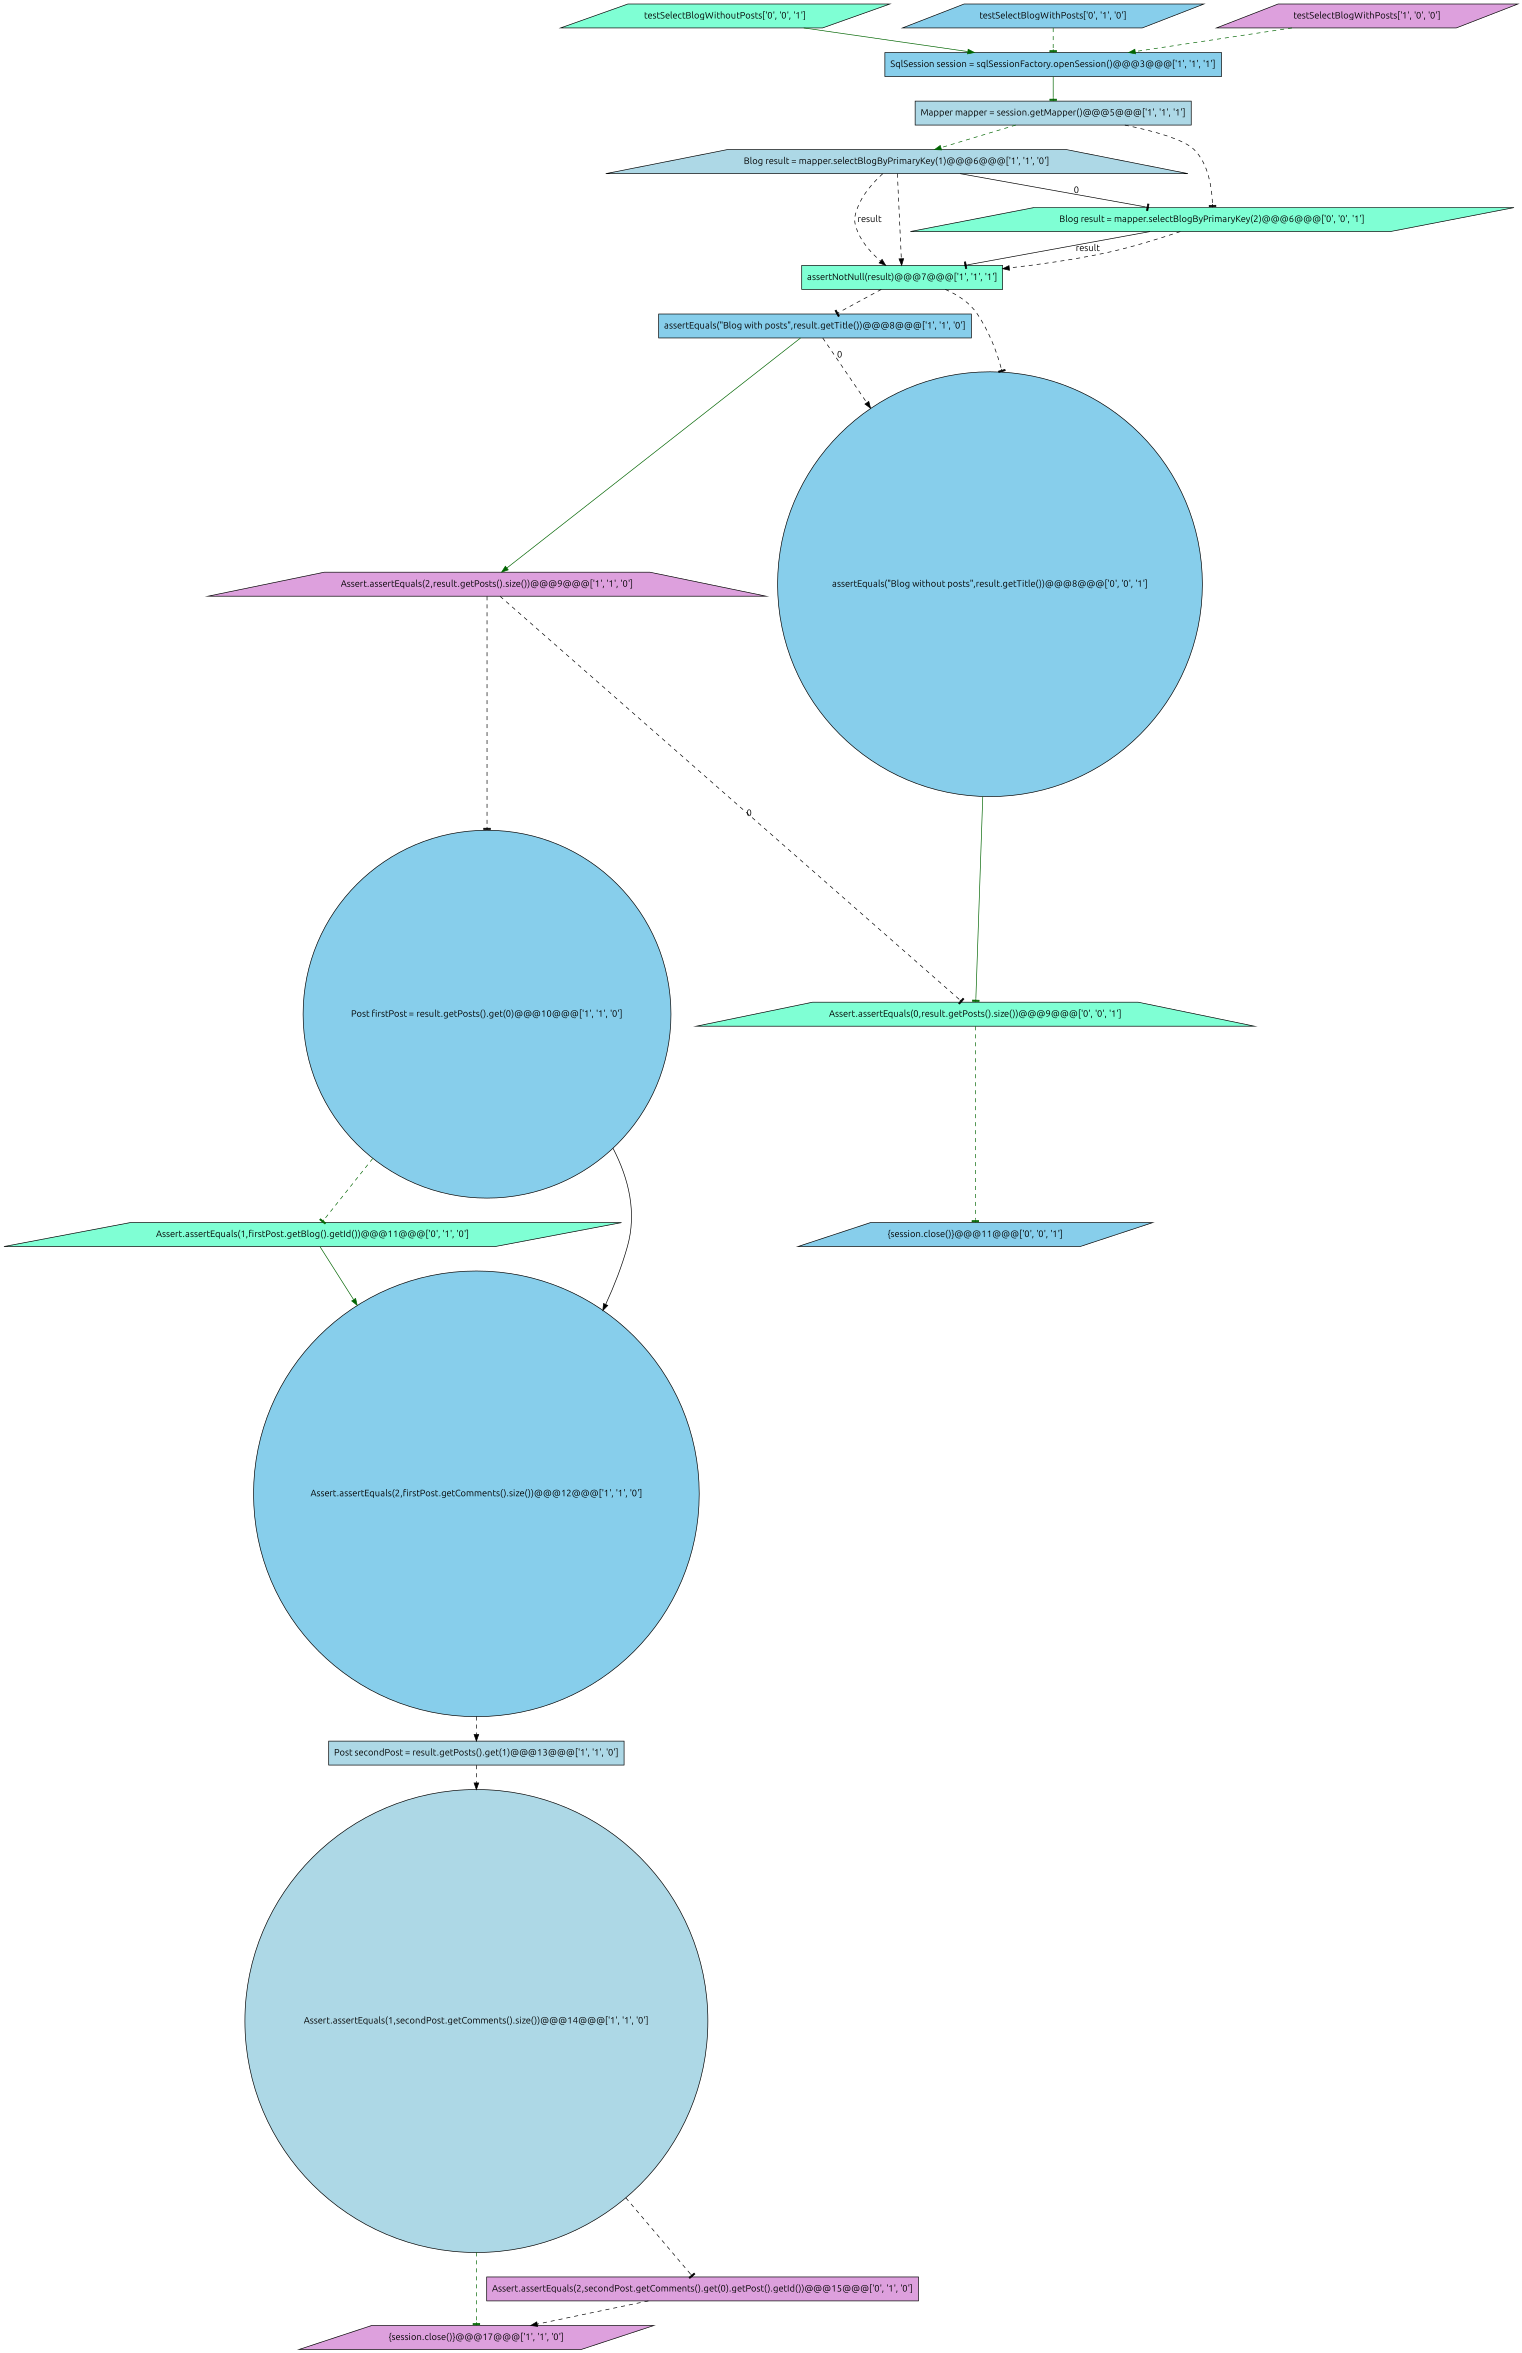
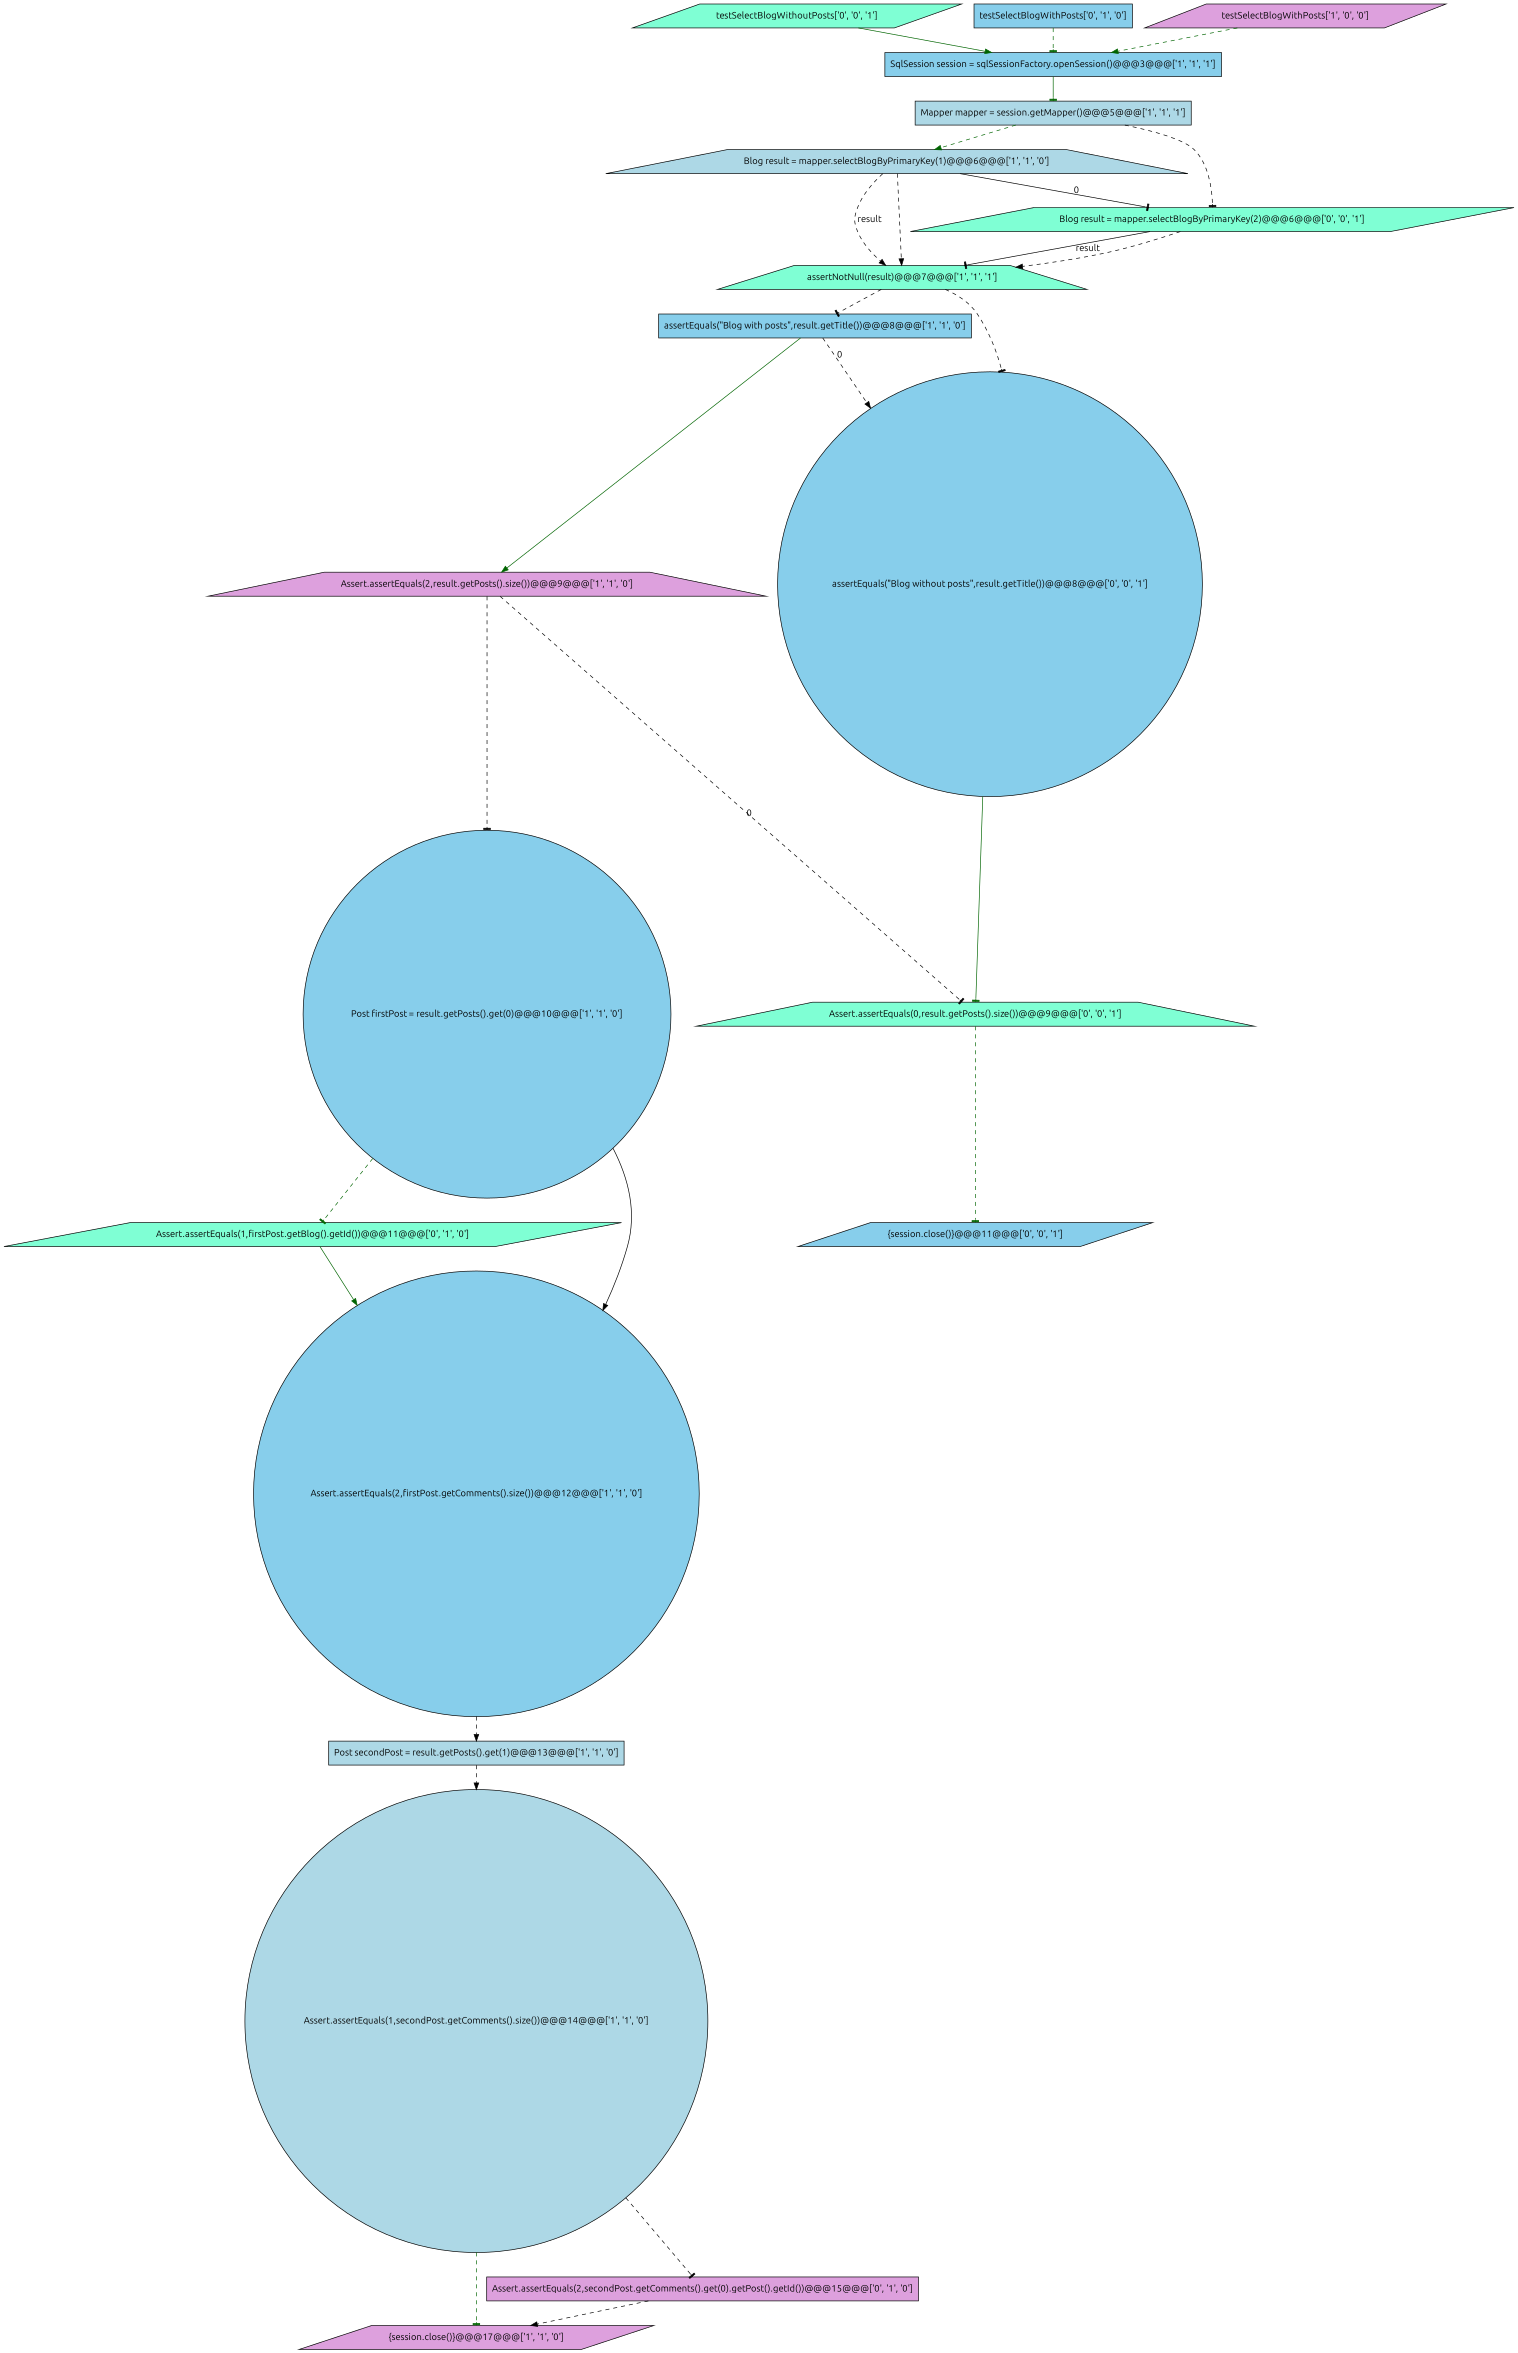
(1053, 16) -> (1053, 16)
(902, 277) -> (902, 277)
